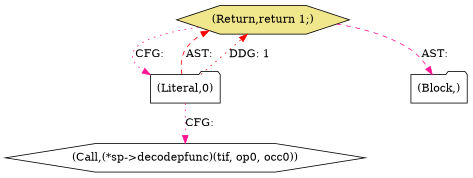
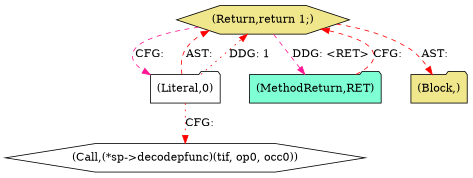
(387, 37) -> (387, 37)
(153, 38) -> (153, 38)
none -> (315, 89)
(439, 89) -> (439, 89)
(185, 119) -> (185, 119)
